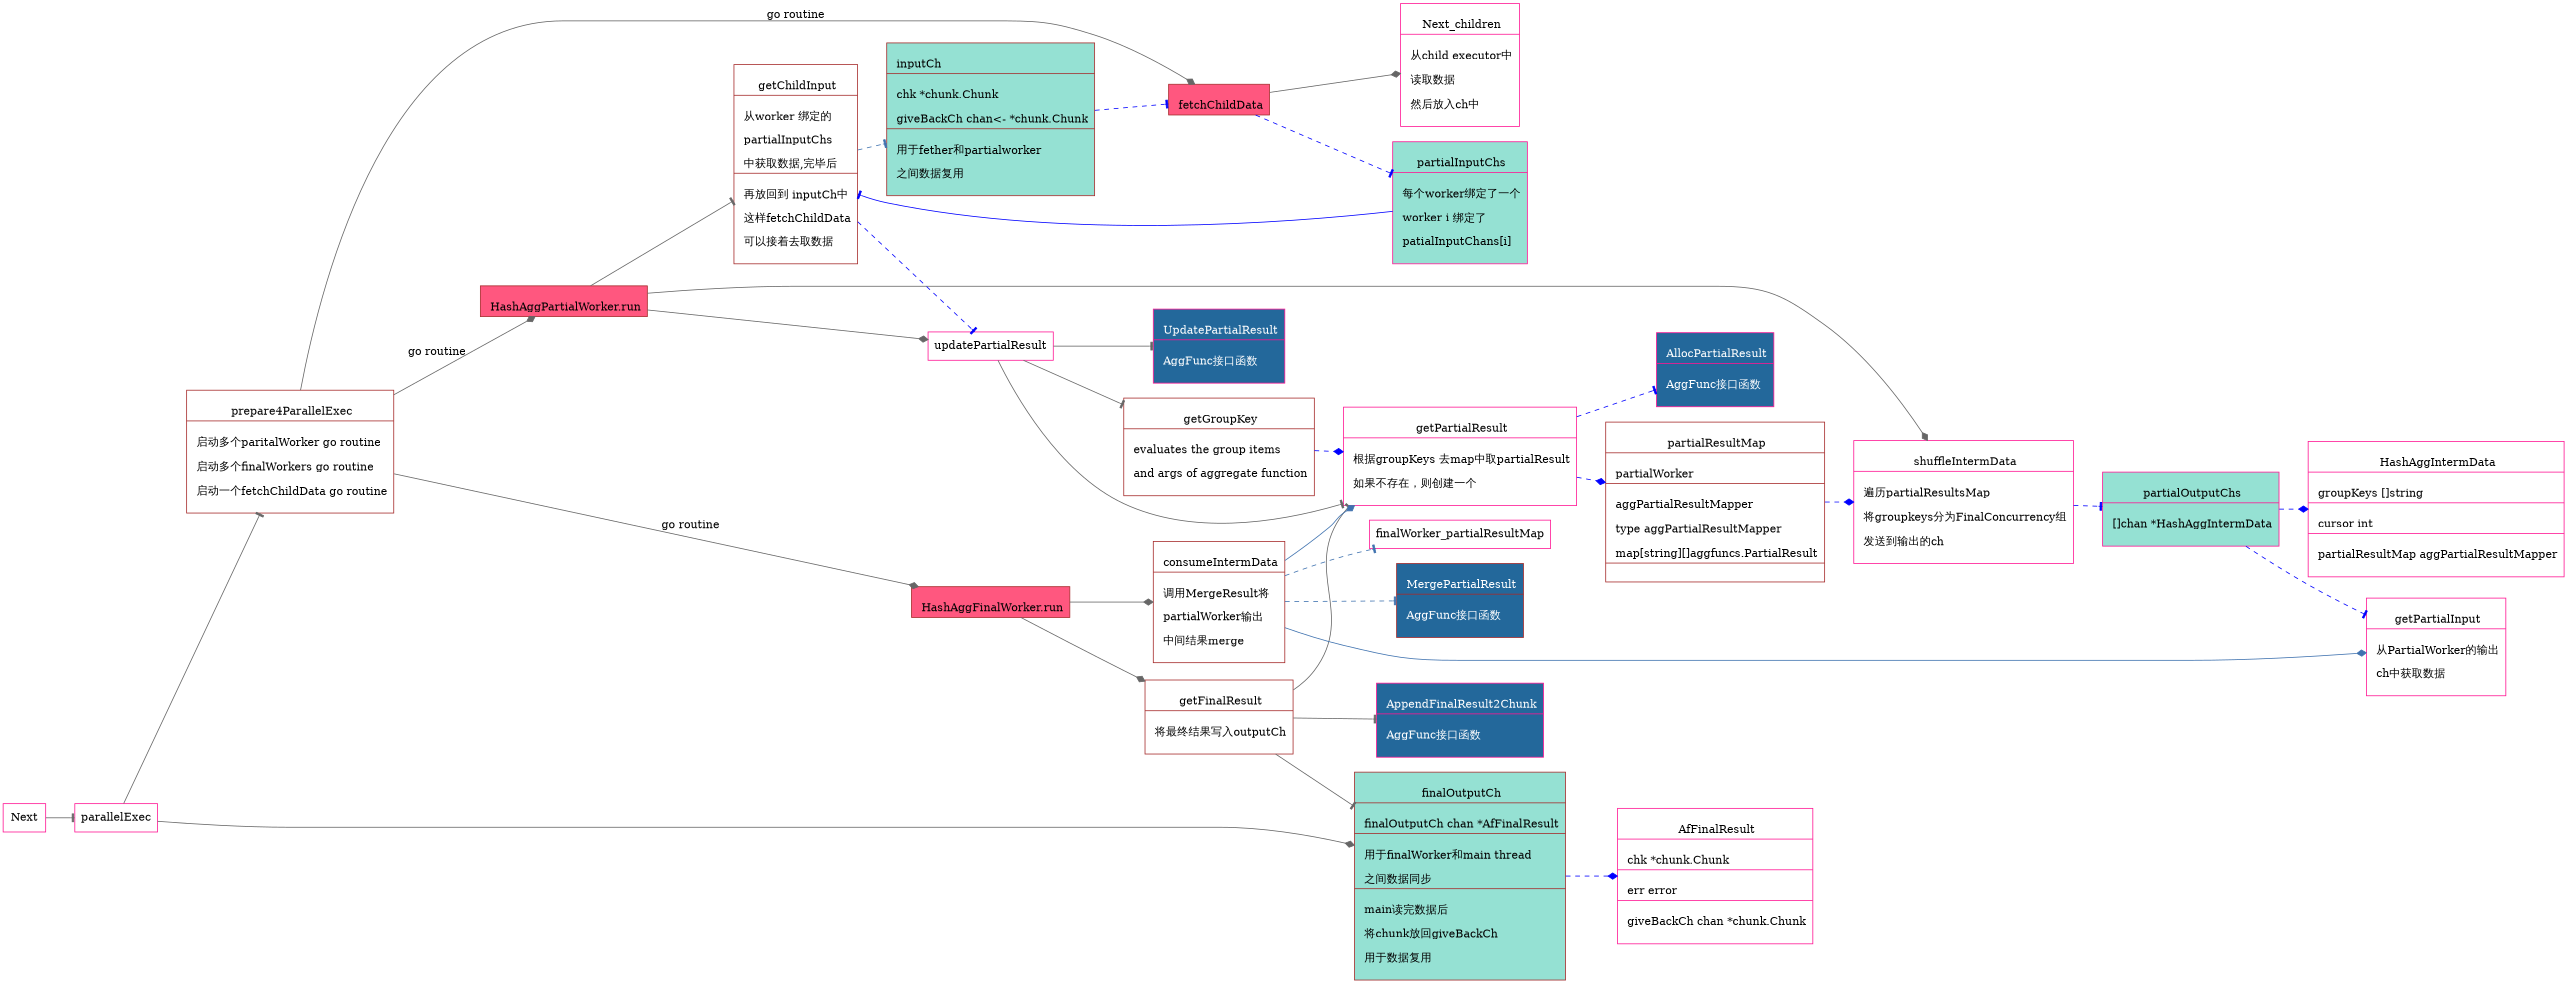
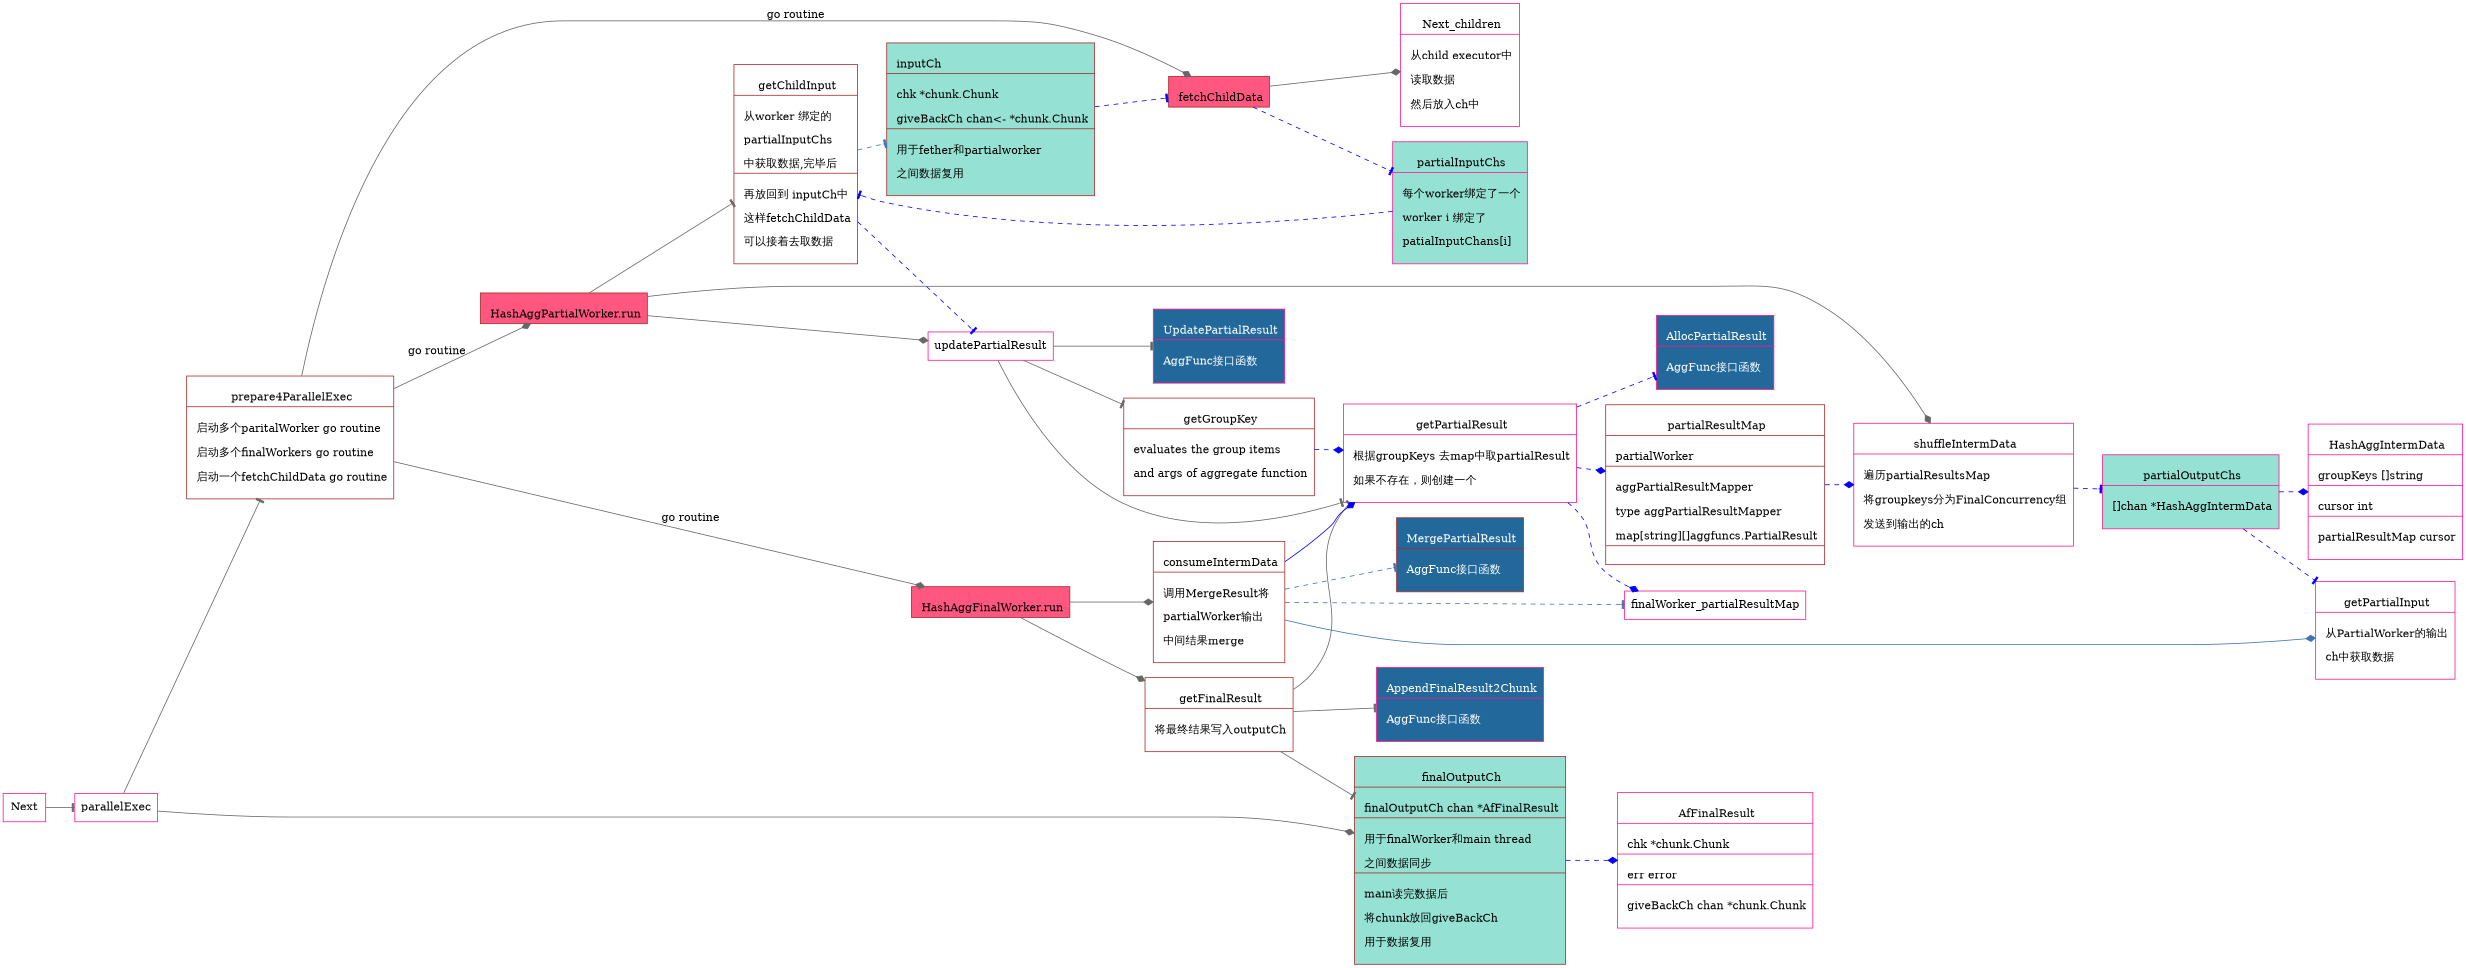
(1126, 225) -> (1126, 225)
(1317, 537) -> (1318, 537)
none -> (1592, 550)
(2436, 555) -> (2385, 537)
